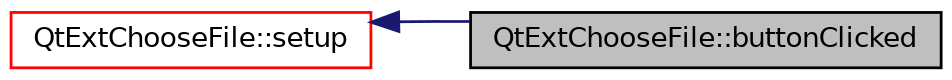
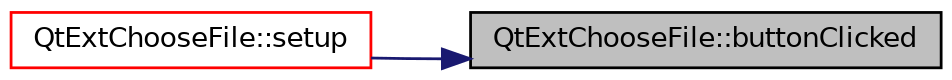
(435, 21) -> (406, 59)
